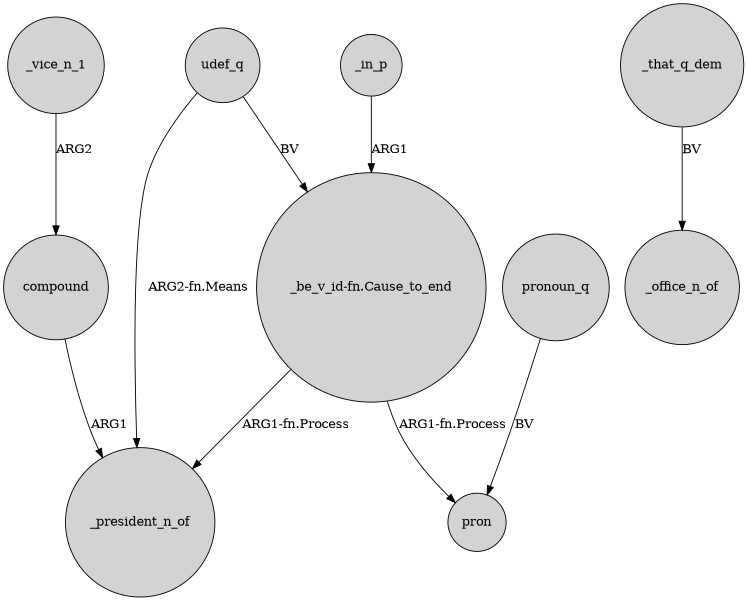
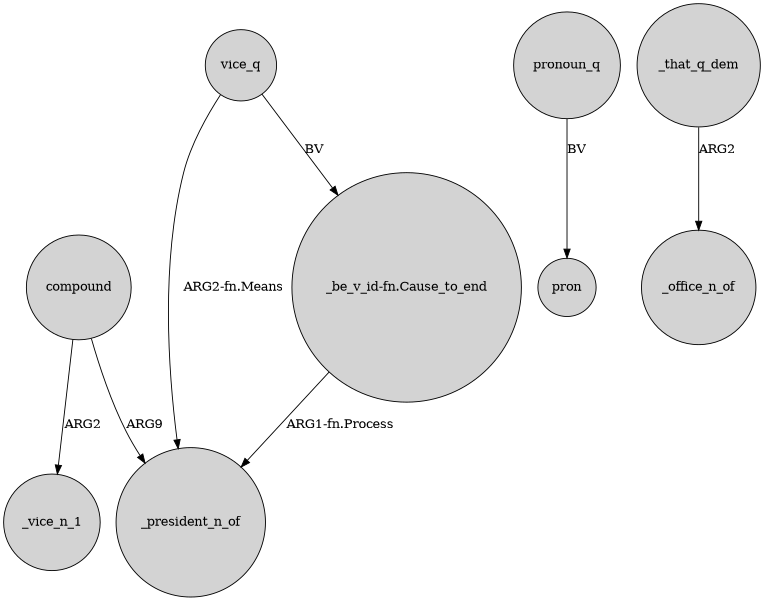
(223, 65) -> (241, 65)
(371, 65) -> none
(692, 150) -> (717, 150)
(56, 170) -> (66, 402)
(109, 425) -> (145, 425)
(412, 453) -> none
